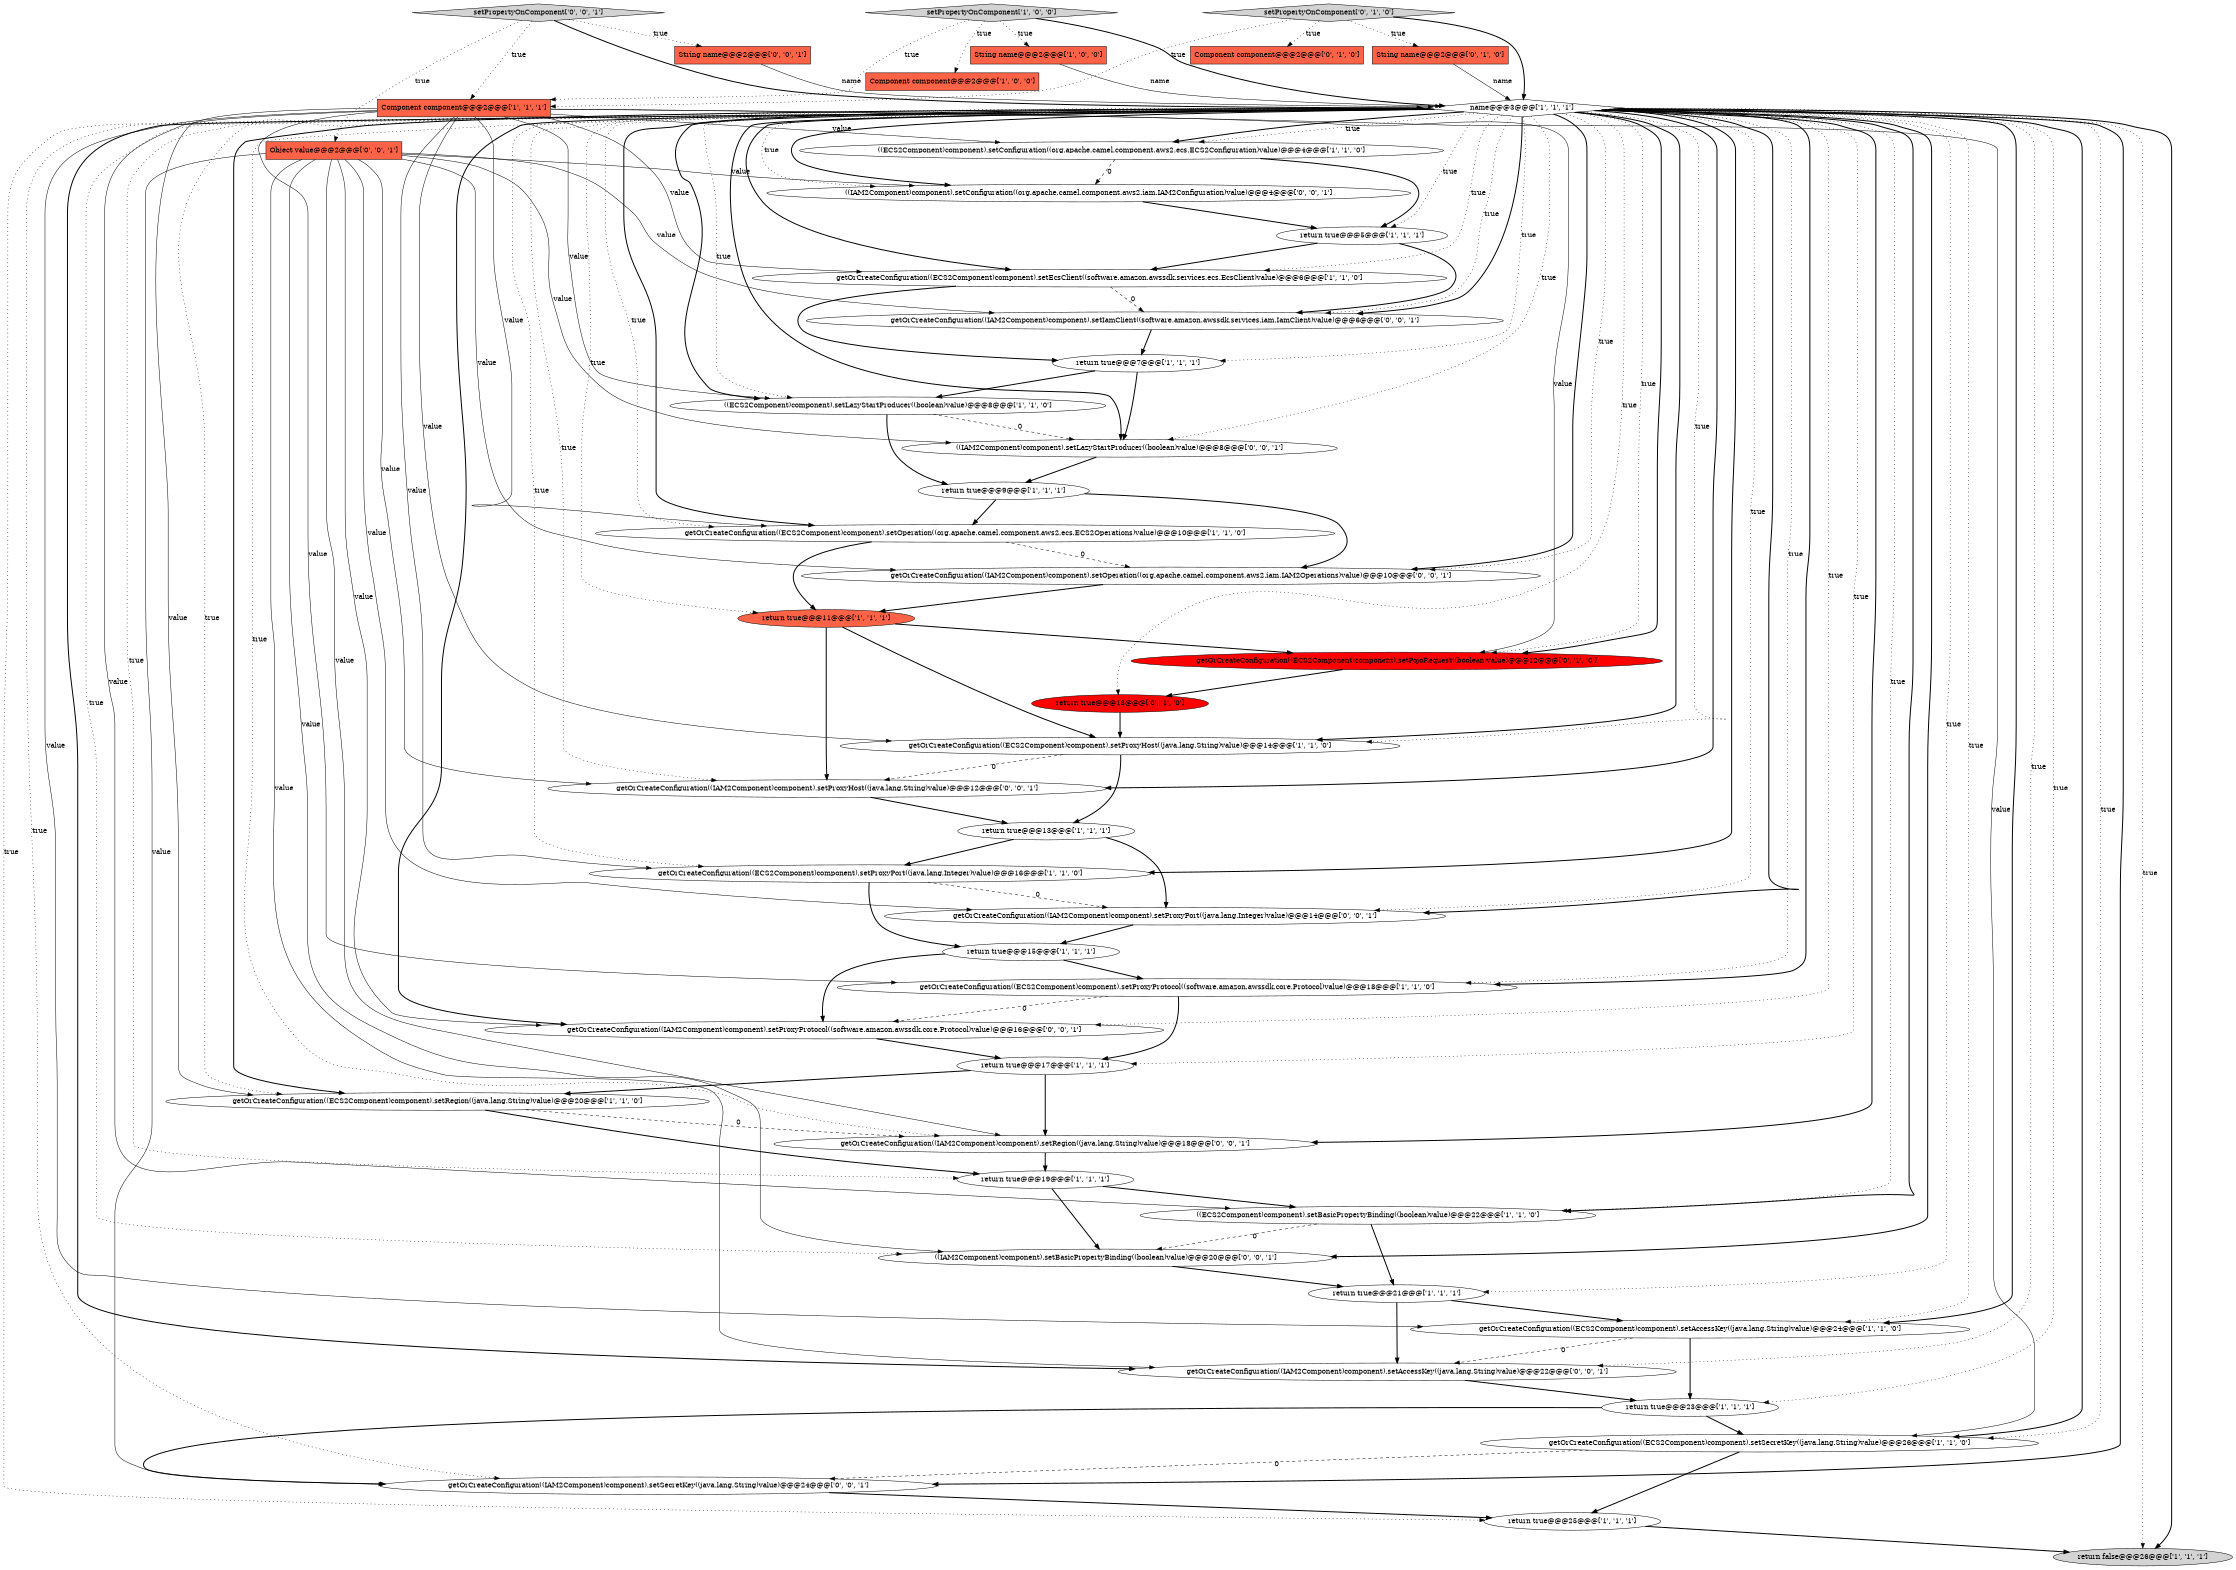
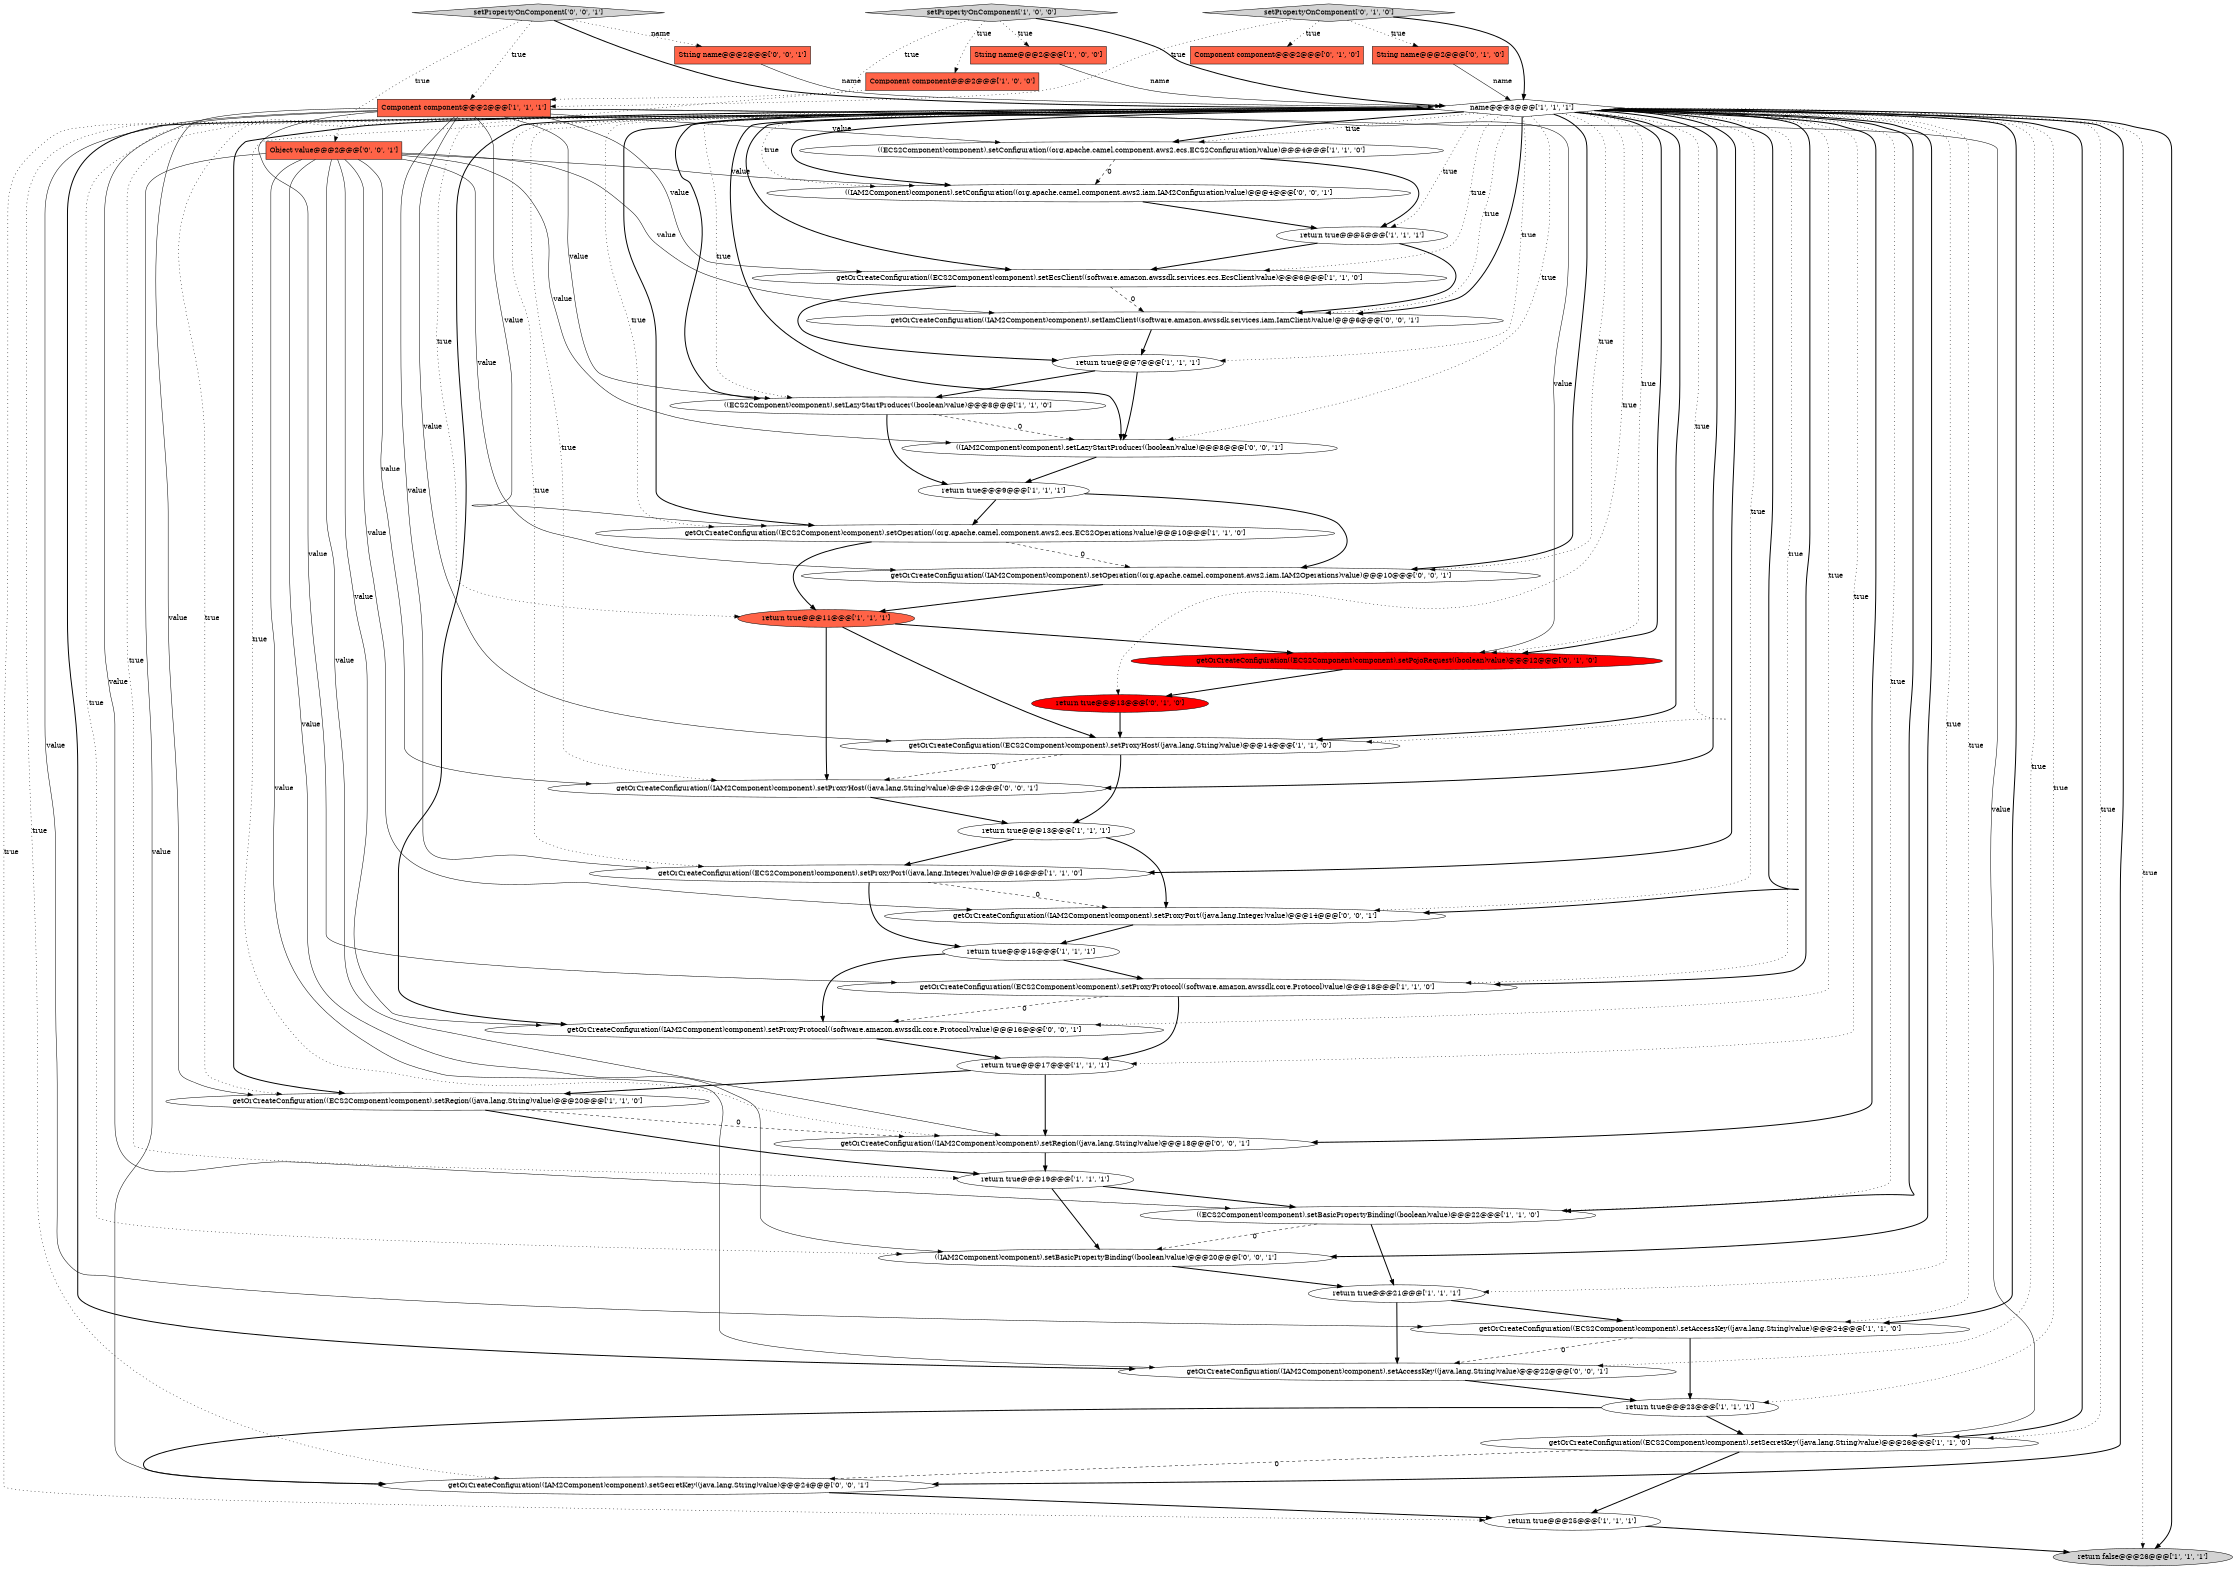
(661, 34) -> (661, 34)
(590, 138) -> (438, 291)
